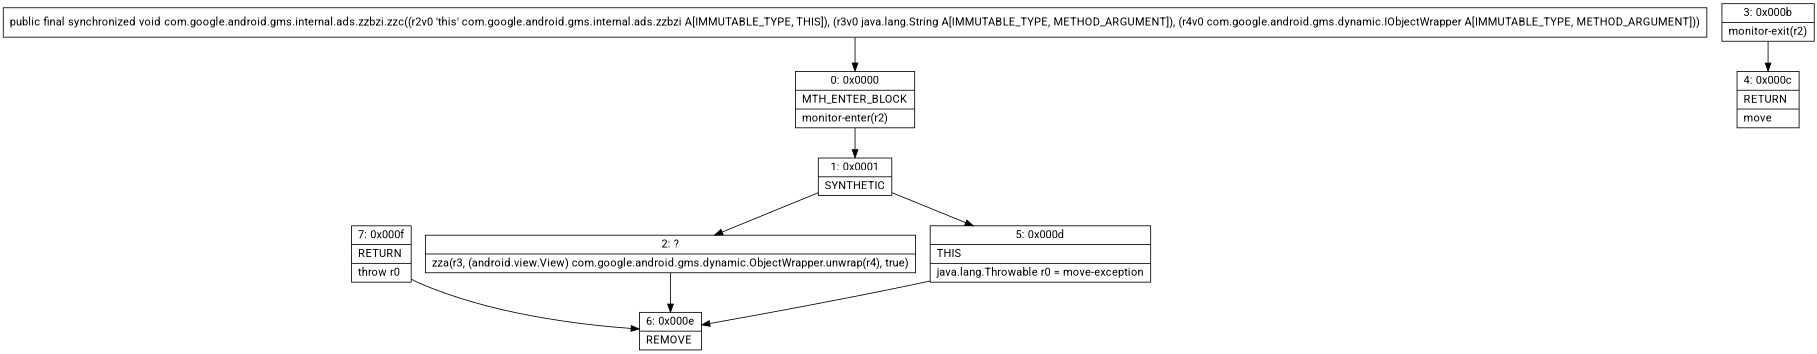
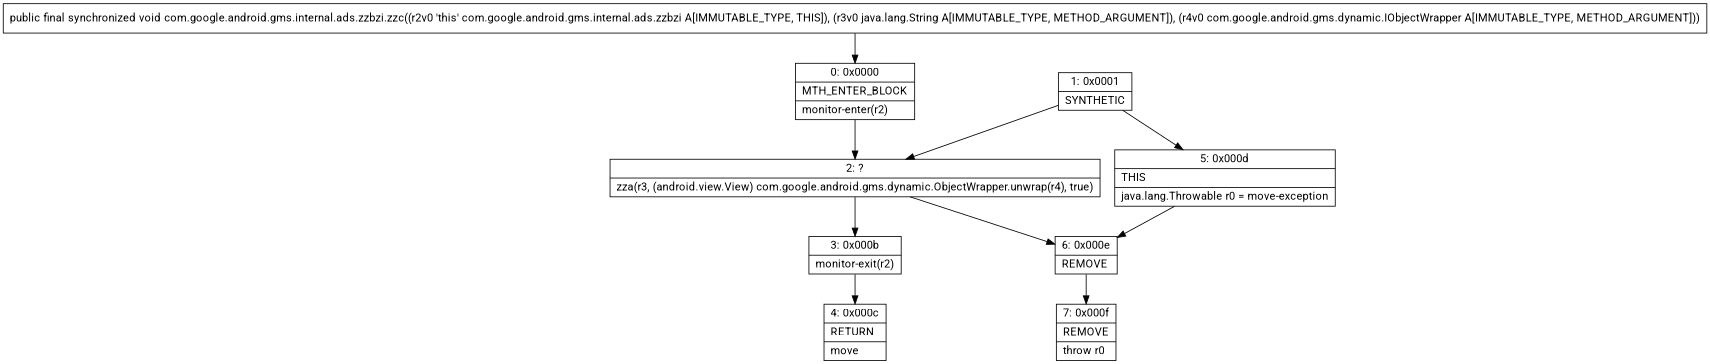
(855, 139) -> (855, 135)
none -> (855, 213)
(380, 254) -> (1086, 332)
(519, 313) -> (1086, 285)
